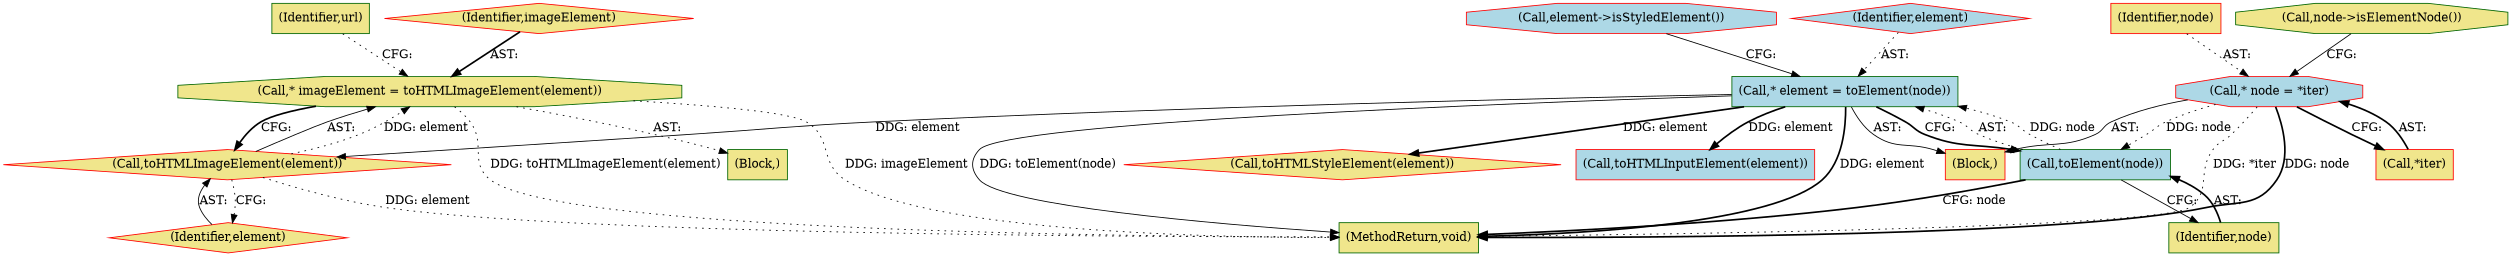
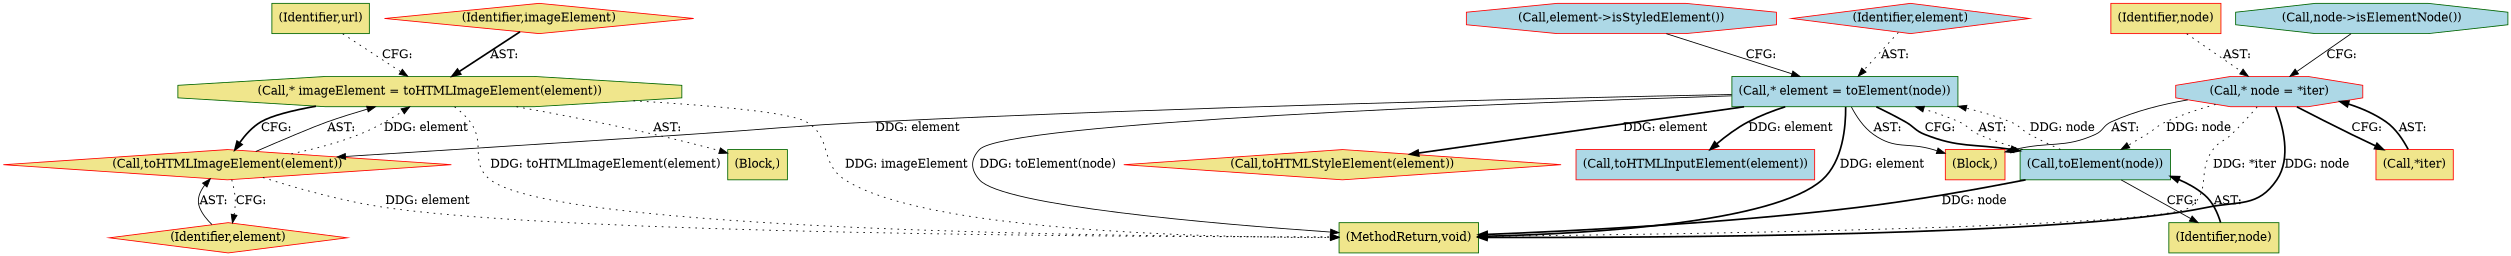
(2372, 18) -> (2372, 18)
(1974, 201) -> (1974, 201)
